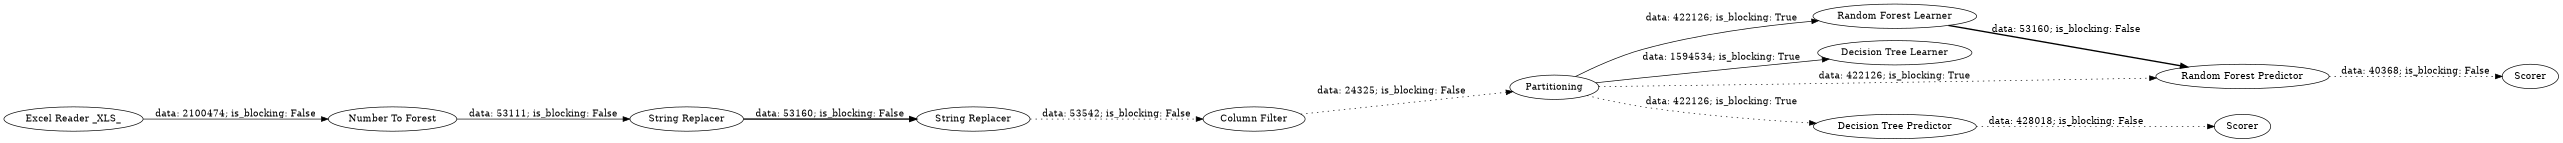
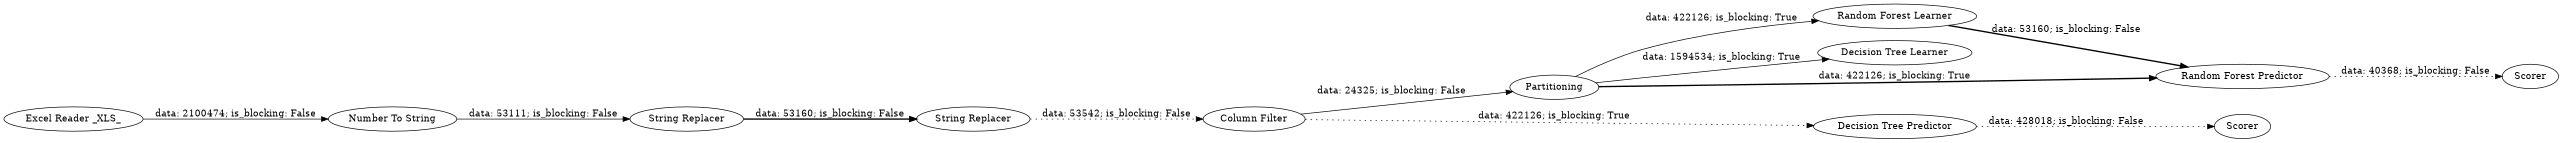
(1874, 83) -> (1874, 83)
(1403, 103) -> (1403, 103)
(1698, 114) -> (1556, 123)
(393, 119) -> (393, 119)
